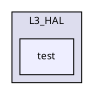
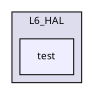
(47, 21) -> (47, 21)
